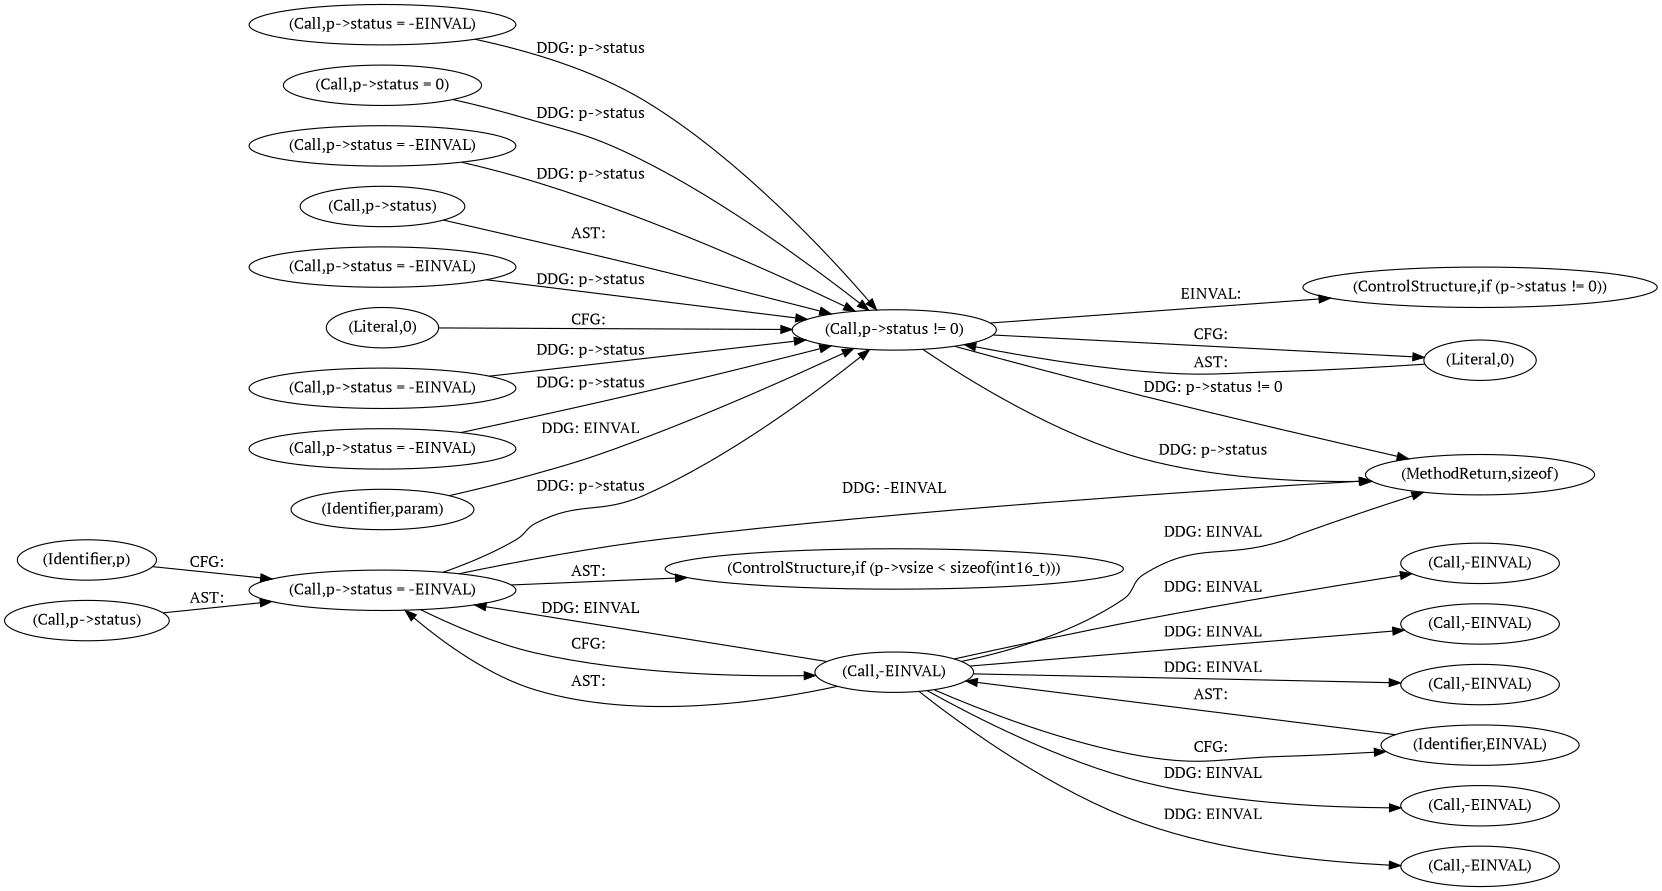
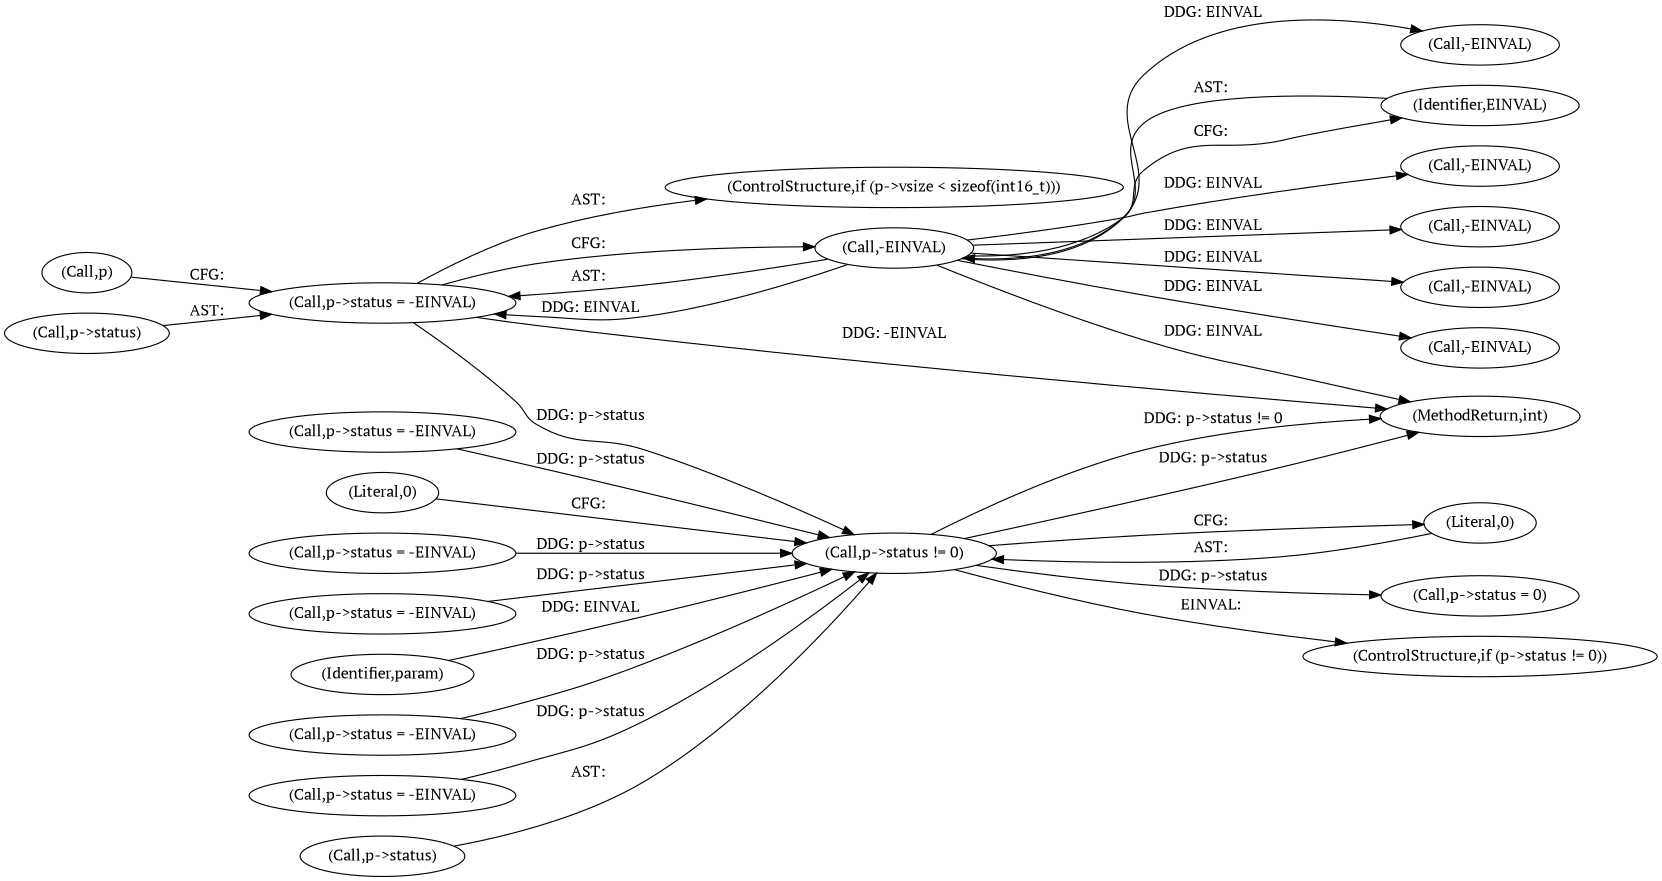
(669, 175) -> (1172, 587)
(1480, 475) -> (1480, 416)
(87, 560) -> (87, 273)
